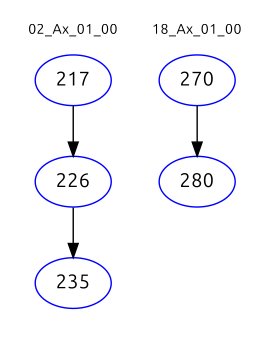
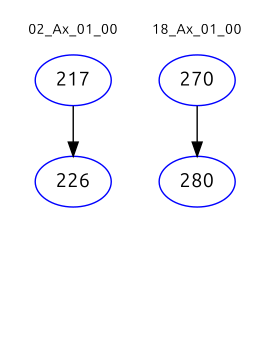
(73, 283) -> none
